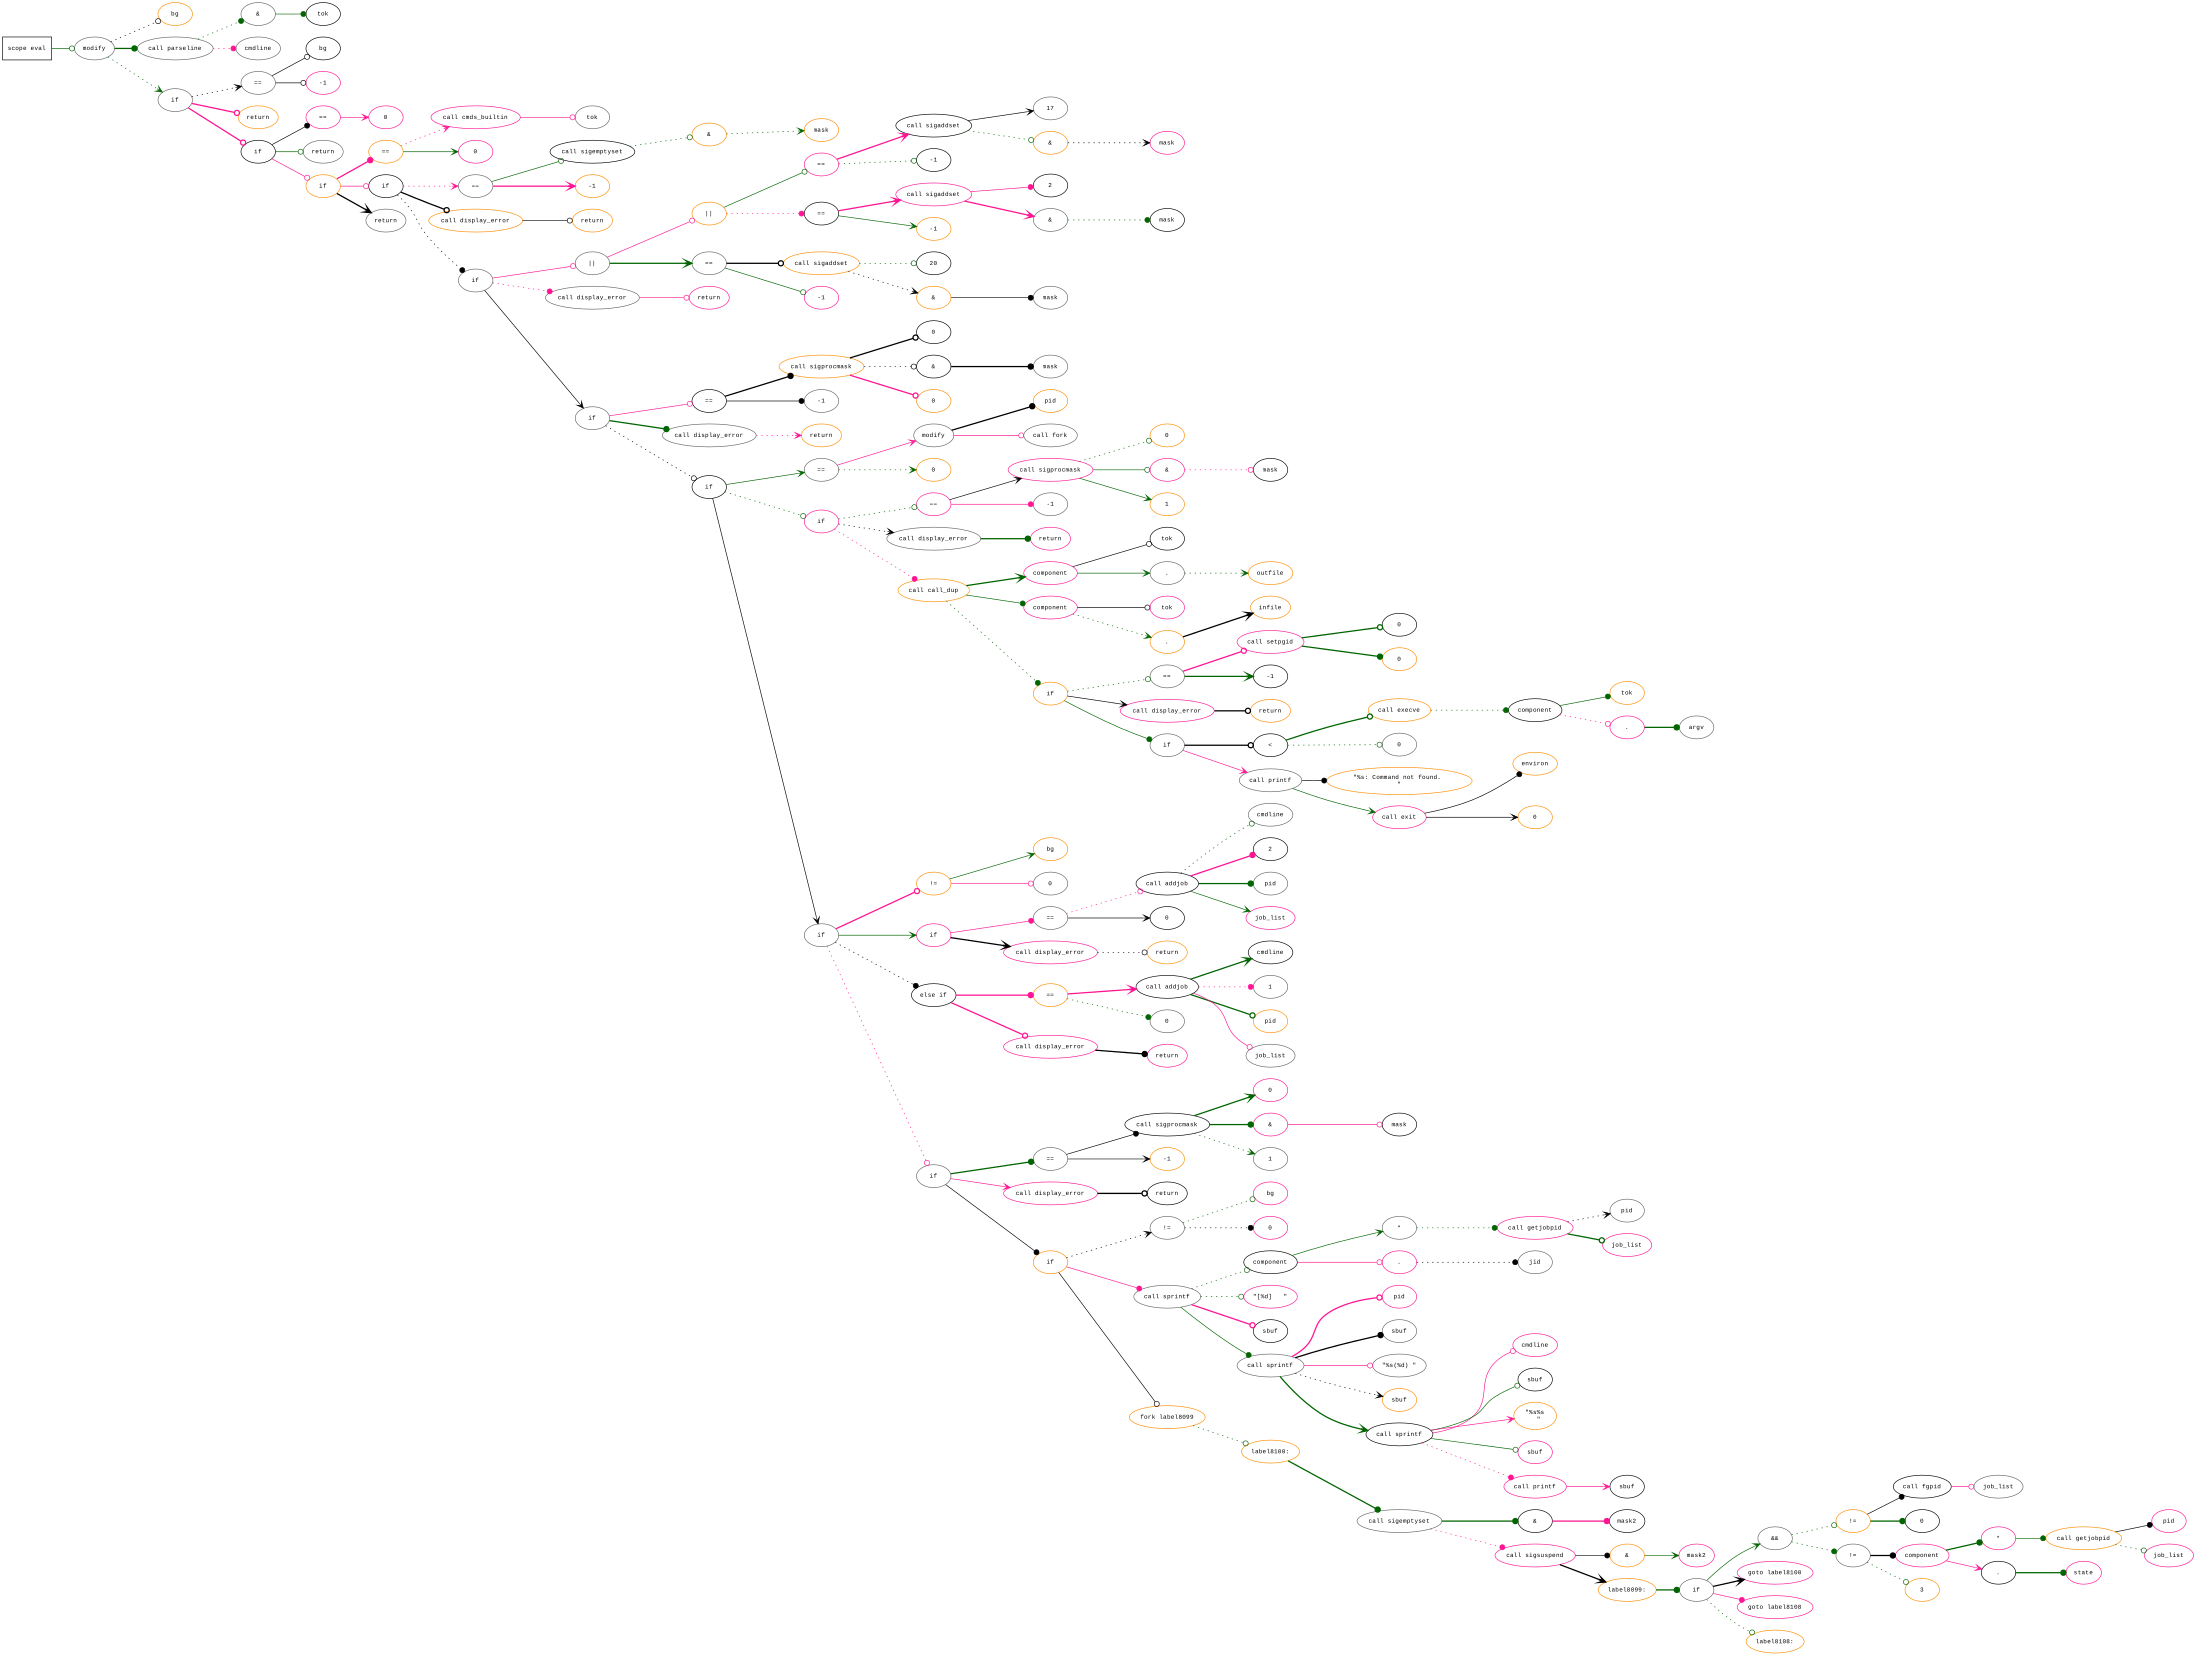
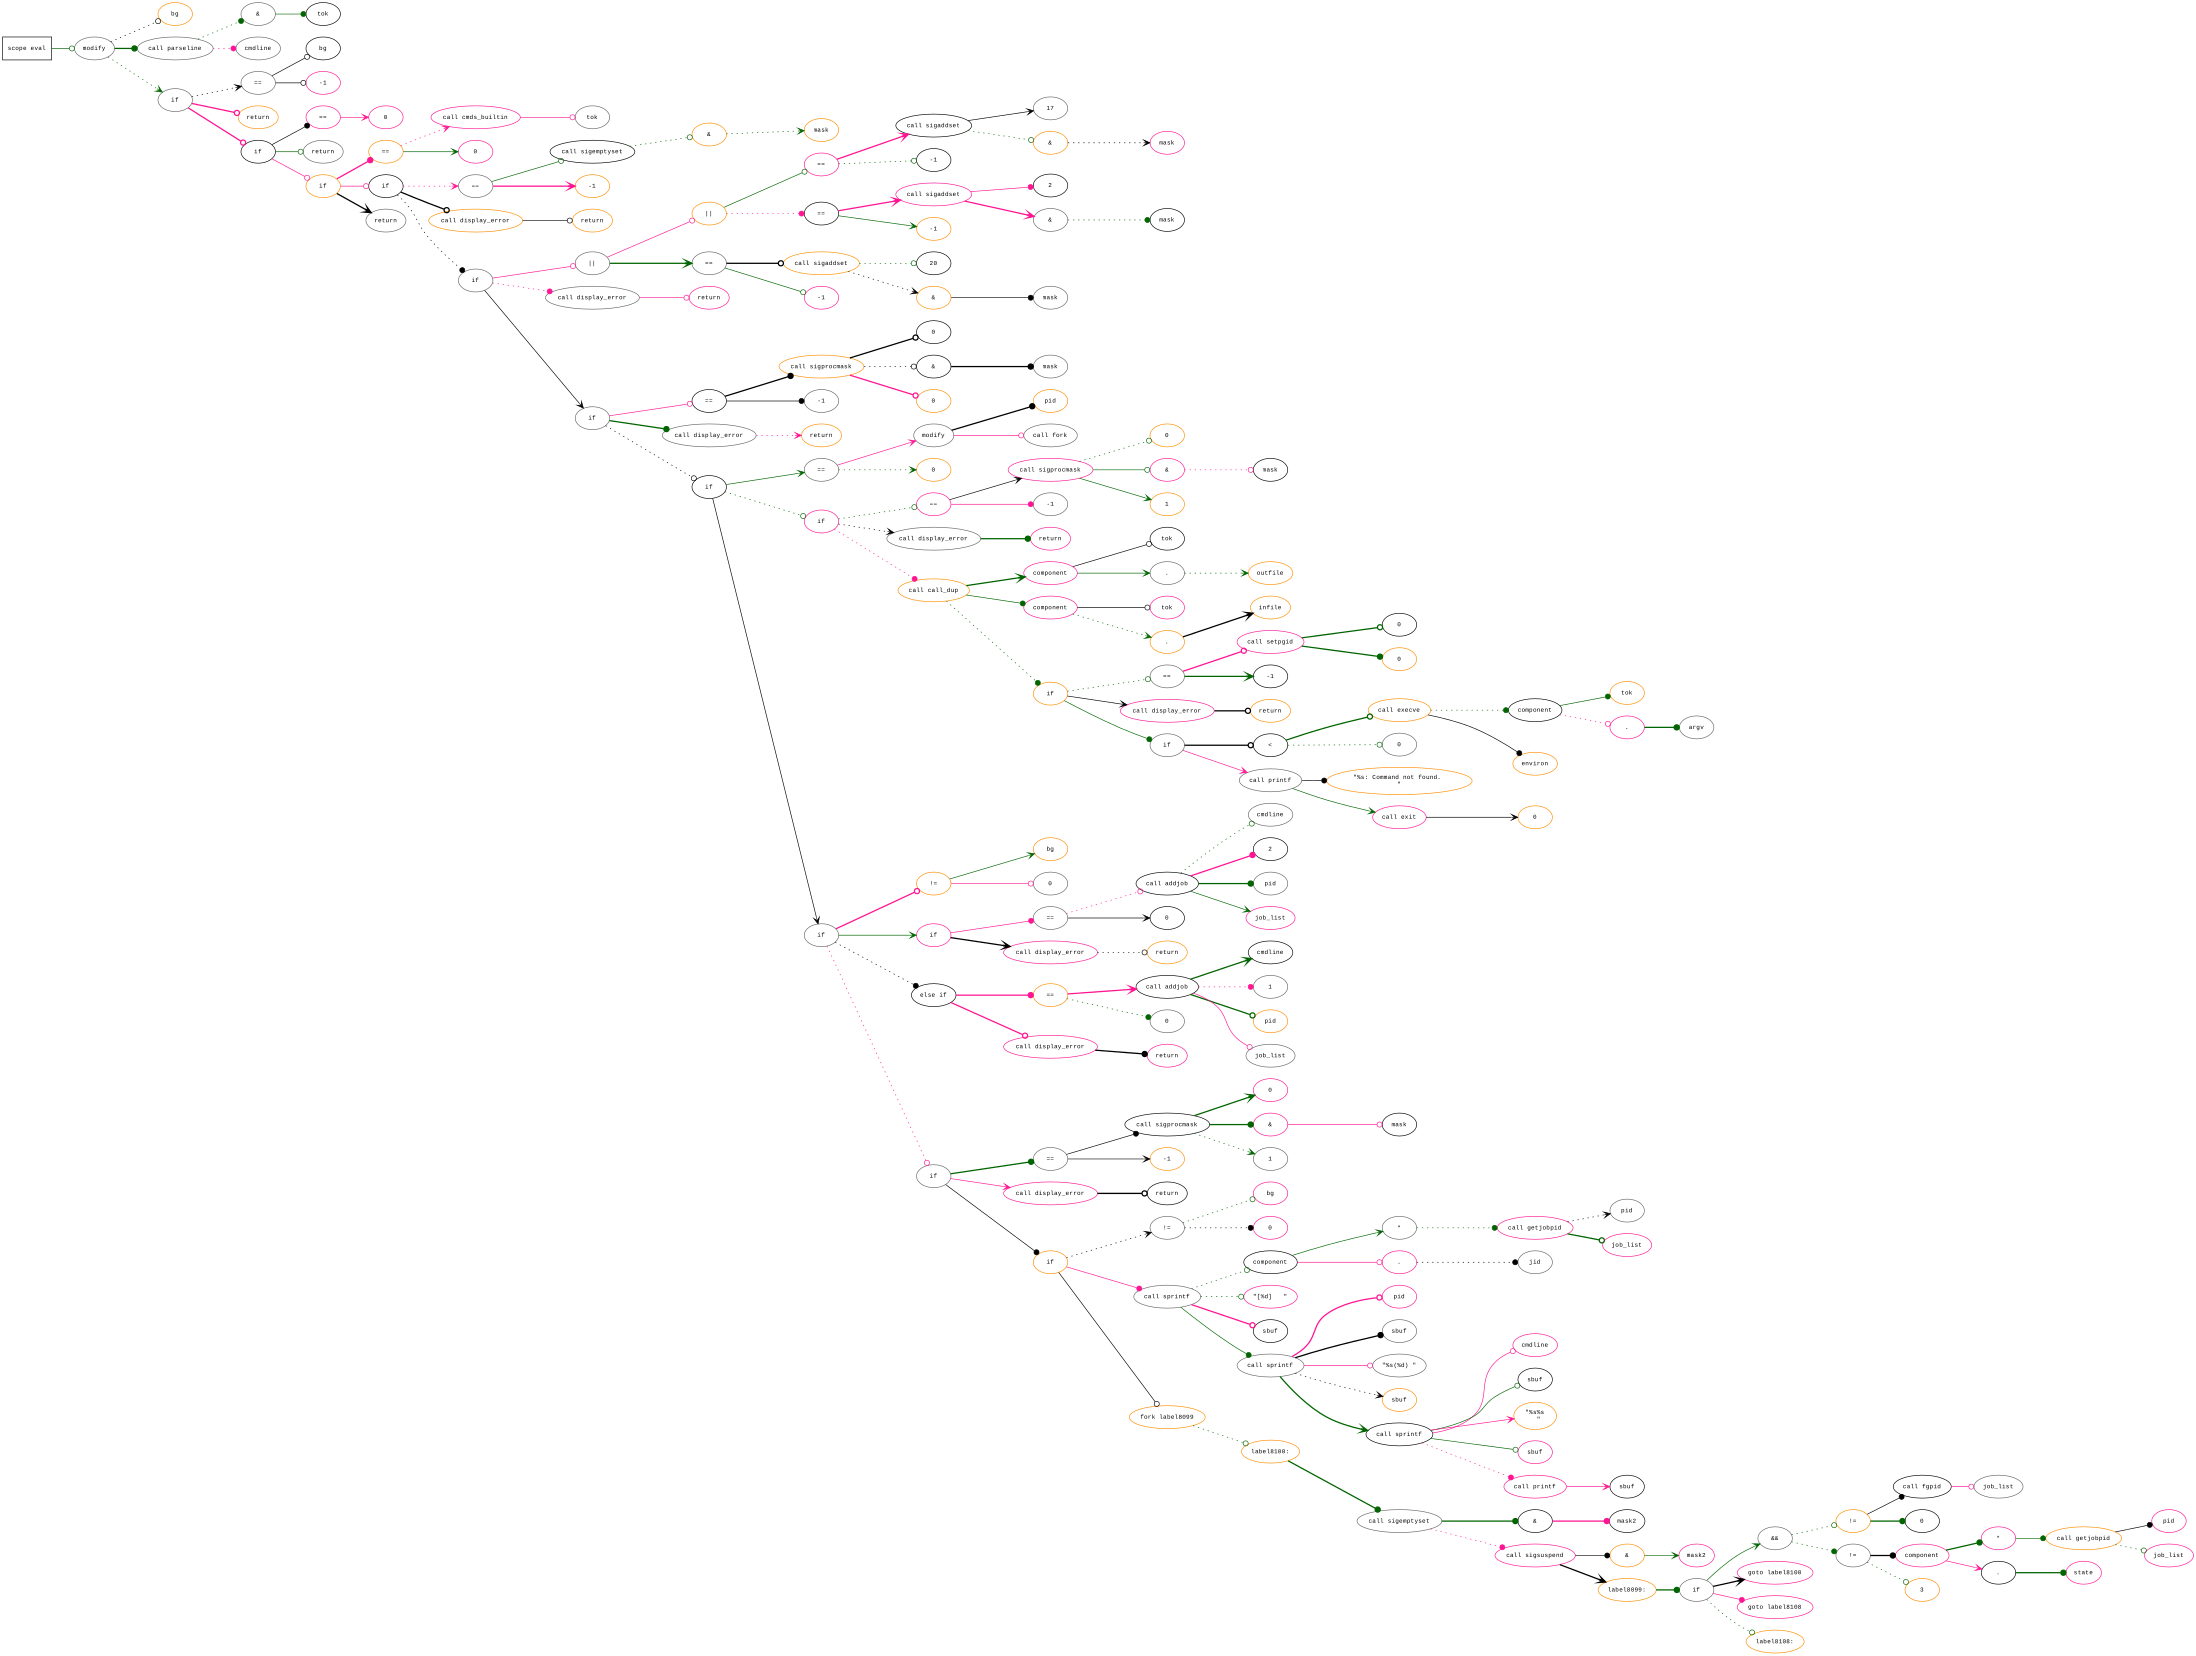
(1473, 800) -> (1474, 728)
